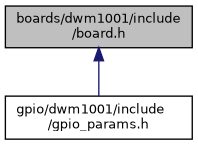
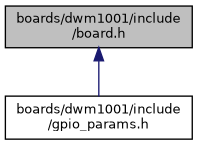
(99, 118) -> (99, 118)
